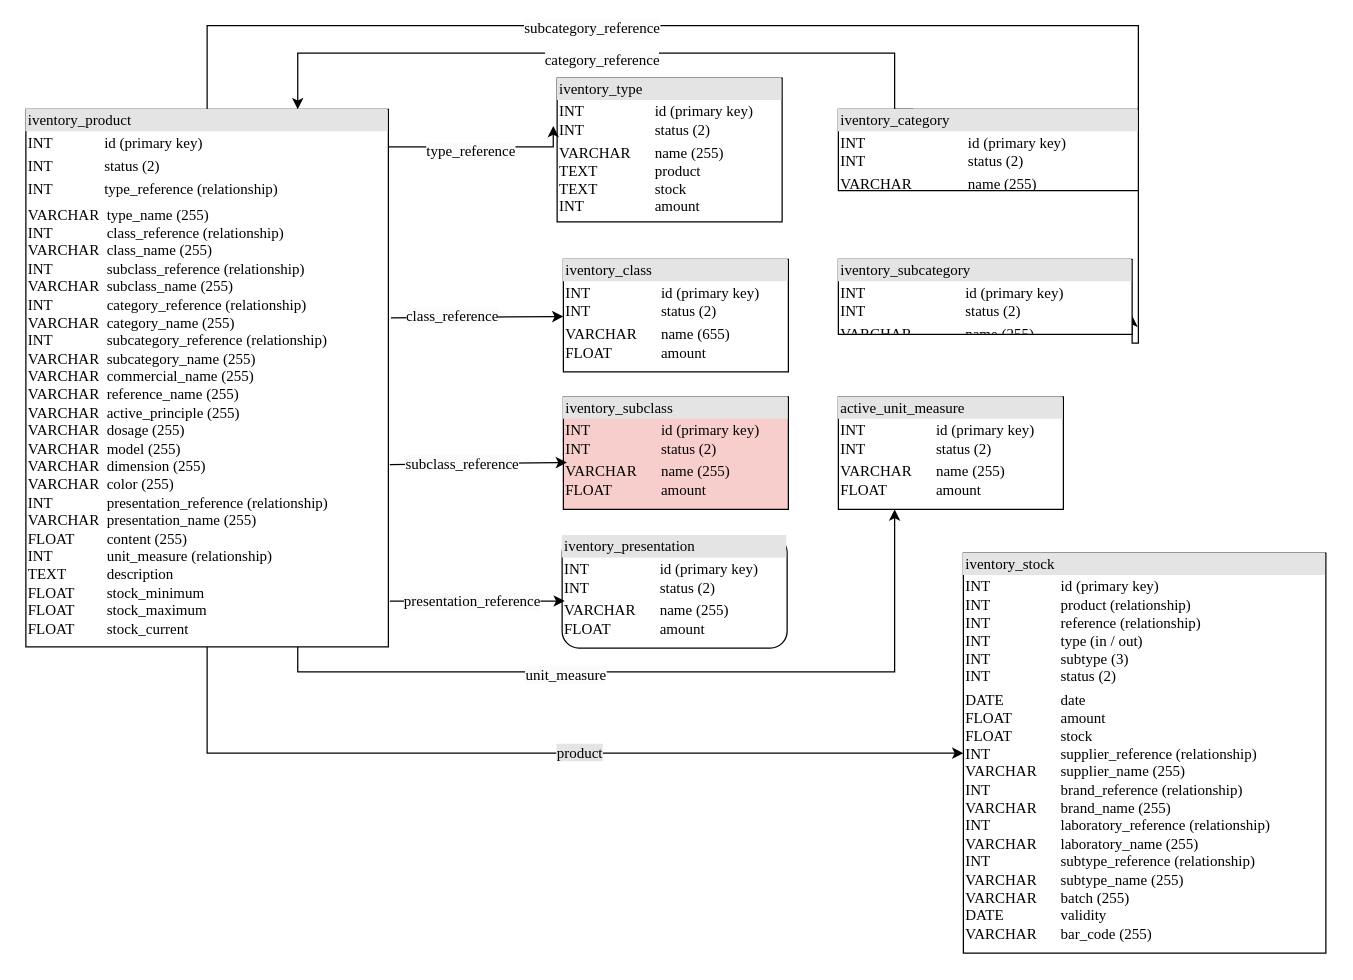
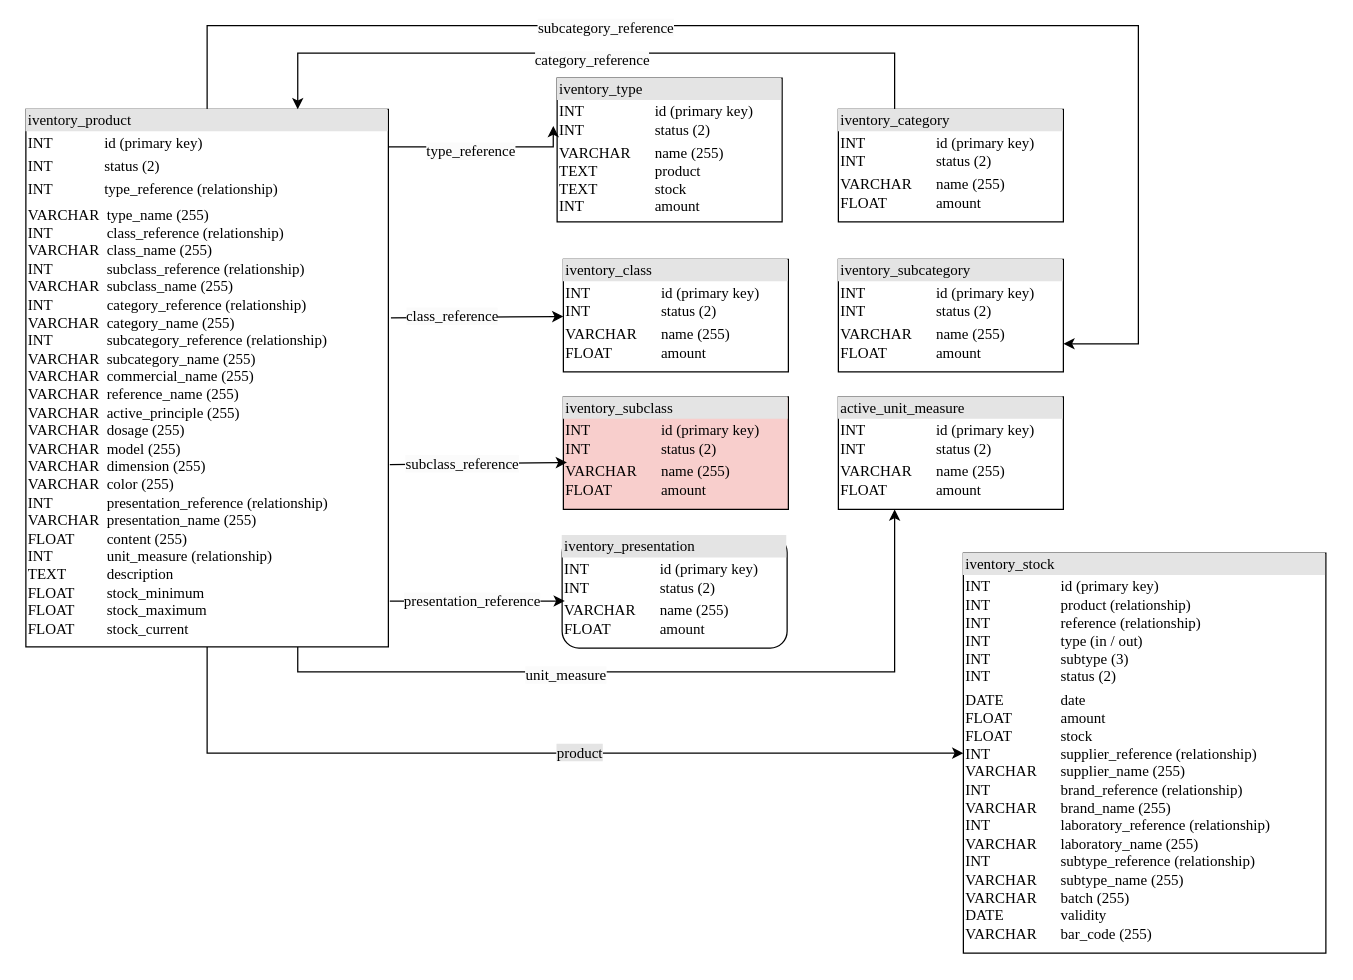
(988, 150) -> (951, 166)
(985, 297) -> (951, 316)
(635, 322) -> (635, 322)
